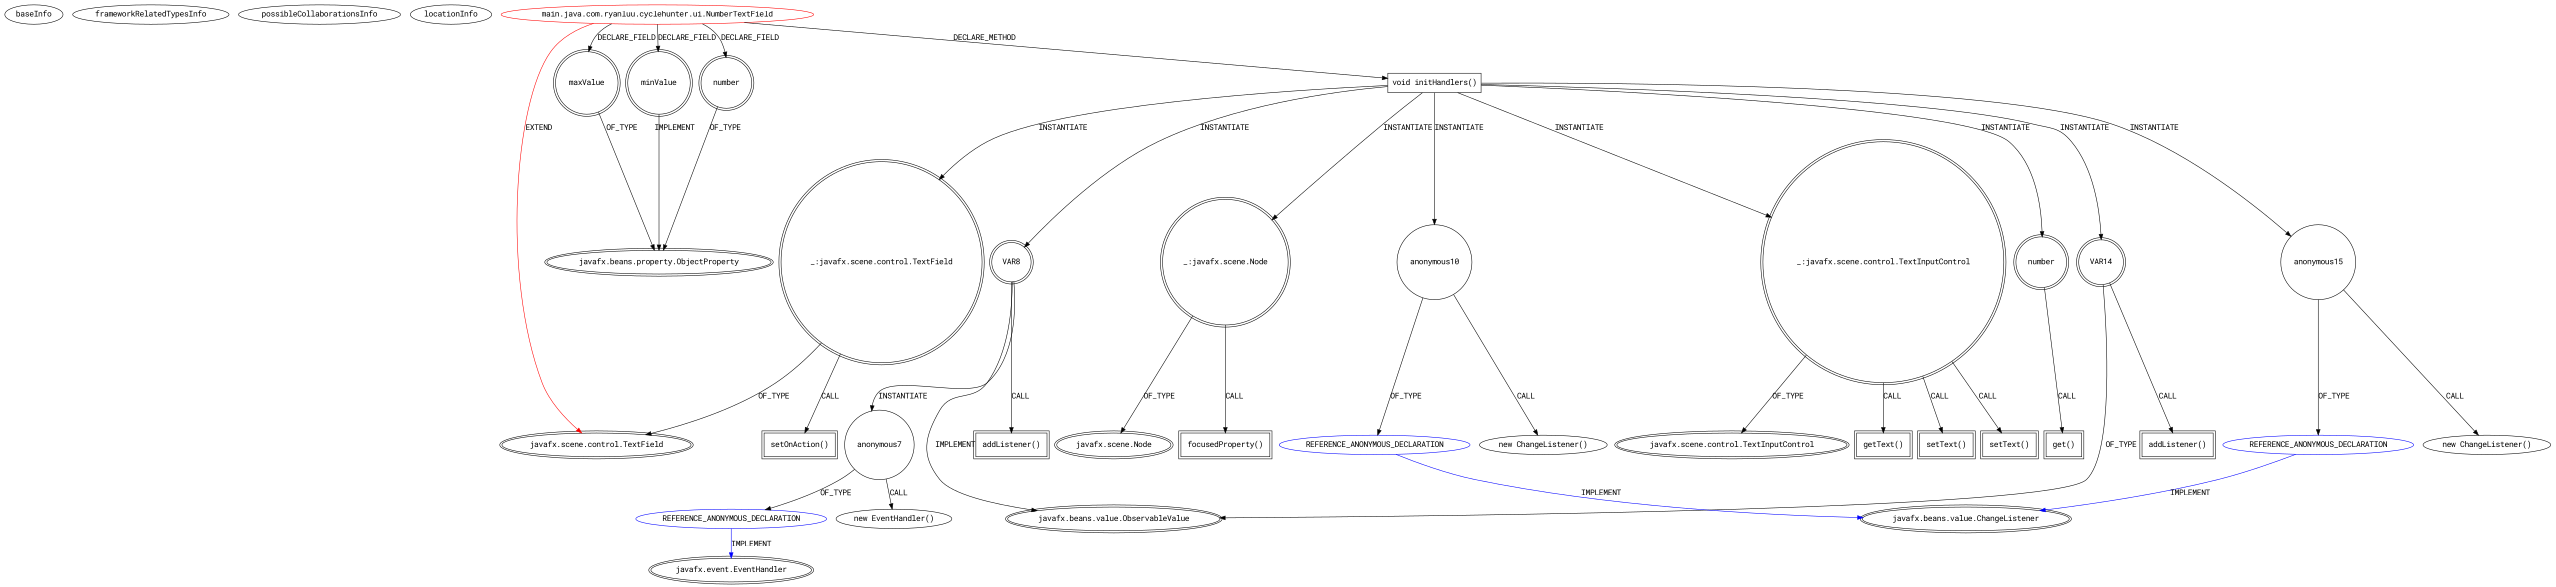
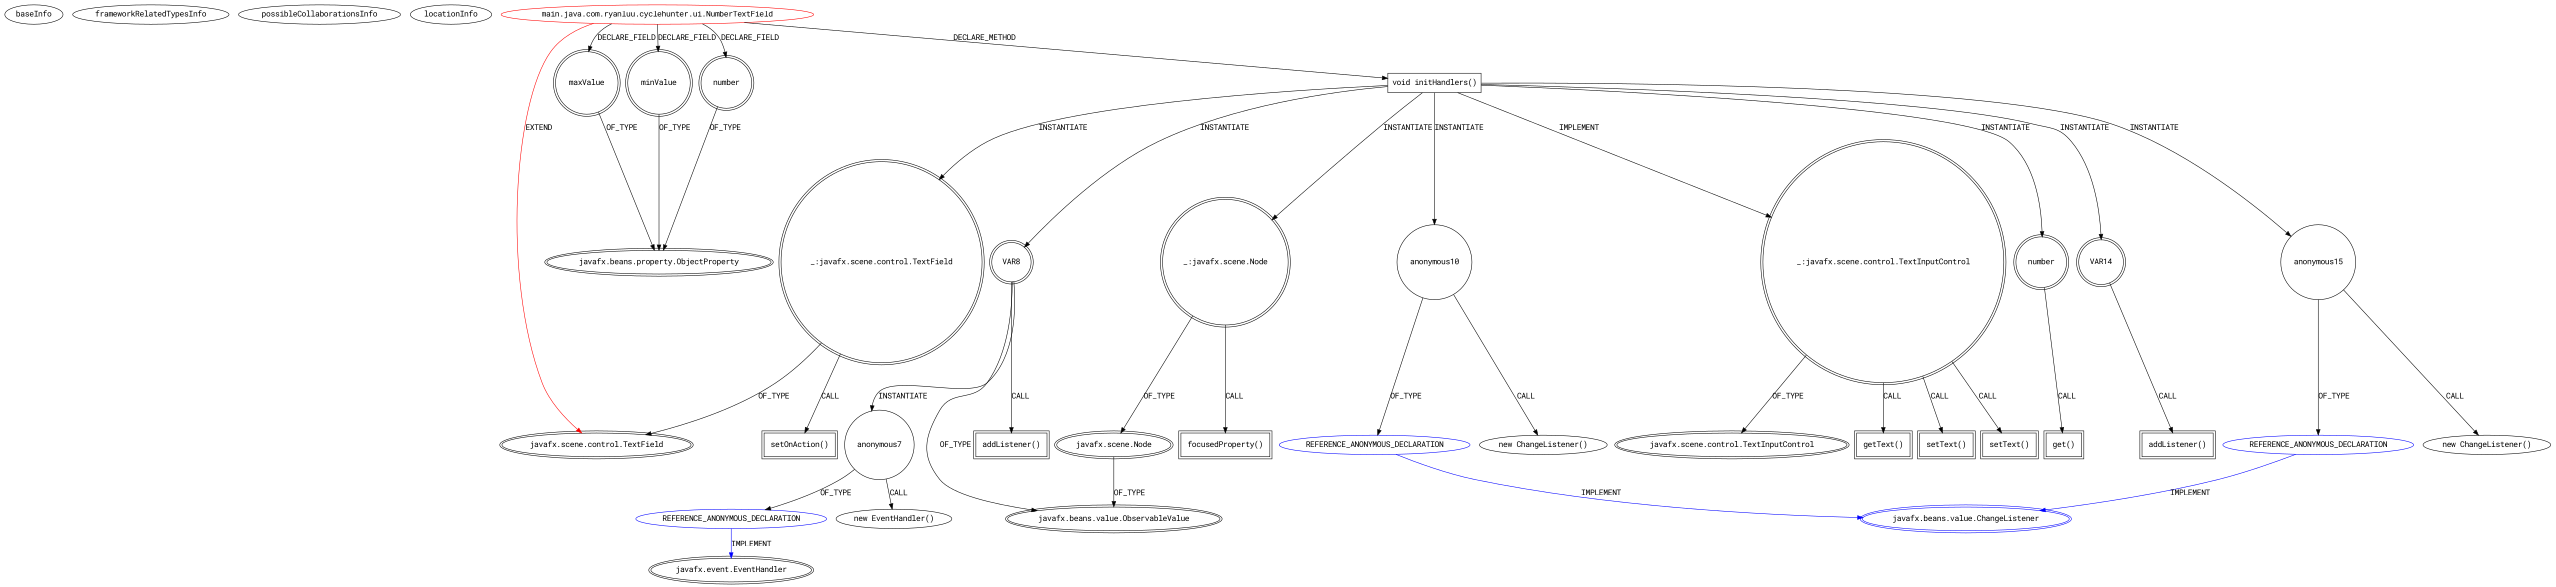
(675, 128) -> (675, 128)
(1579, 128) -> (1579, 128)
(955, 445) -> (955, 445)
(1756, 508) -> (1114, 479)
(1966, 519) -> (1966, 519)
